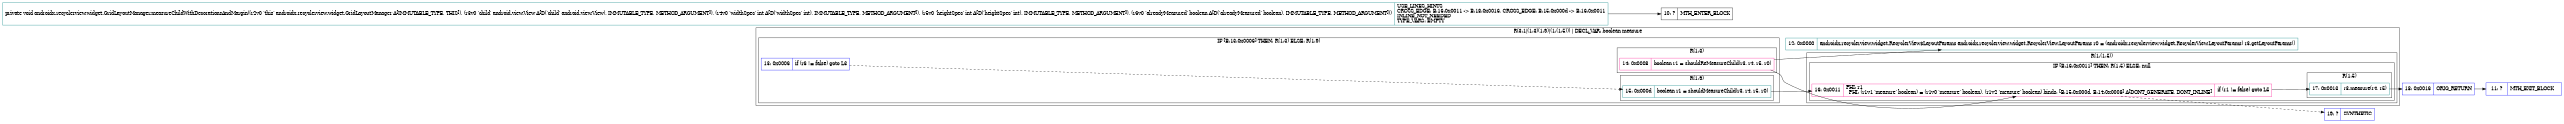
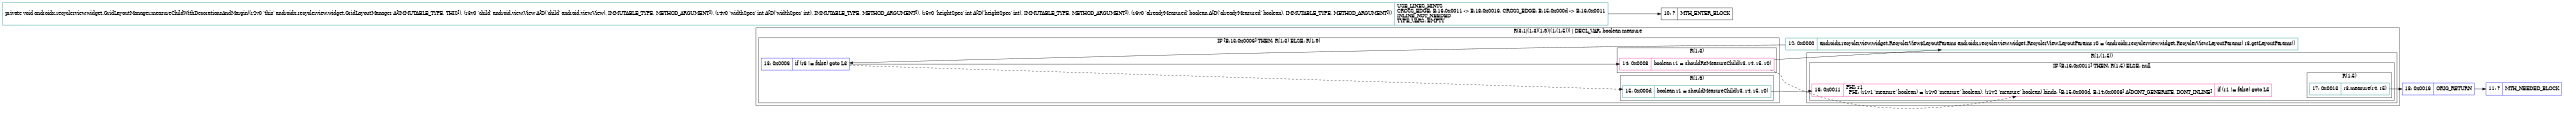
none -> (1319, 52)
none -> (1233, 64)
(2289, 89) -> none
(2532, 89) -> (2532, 89)
(1887, 107) -> (1887, 107)
(2349, 114) -> none
